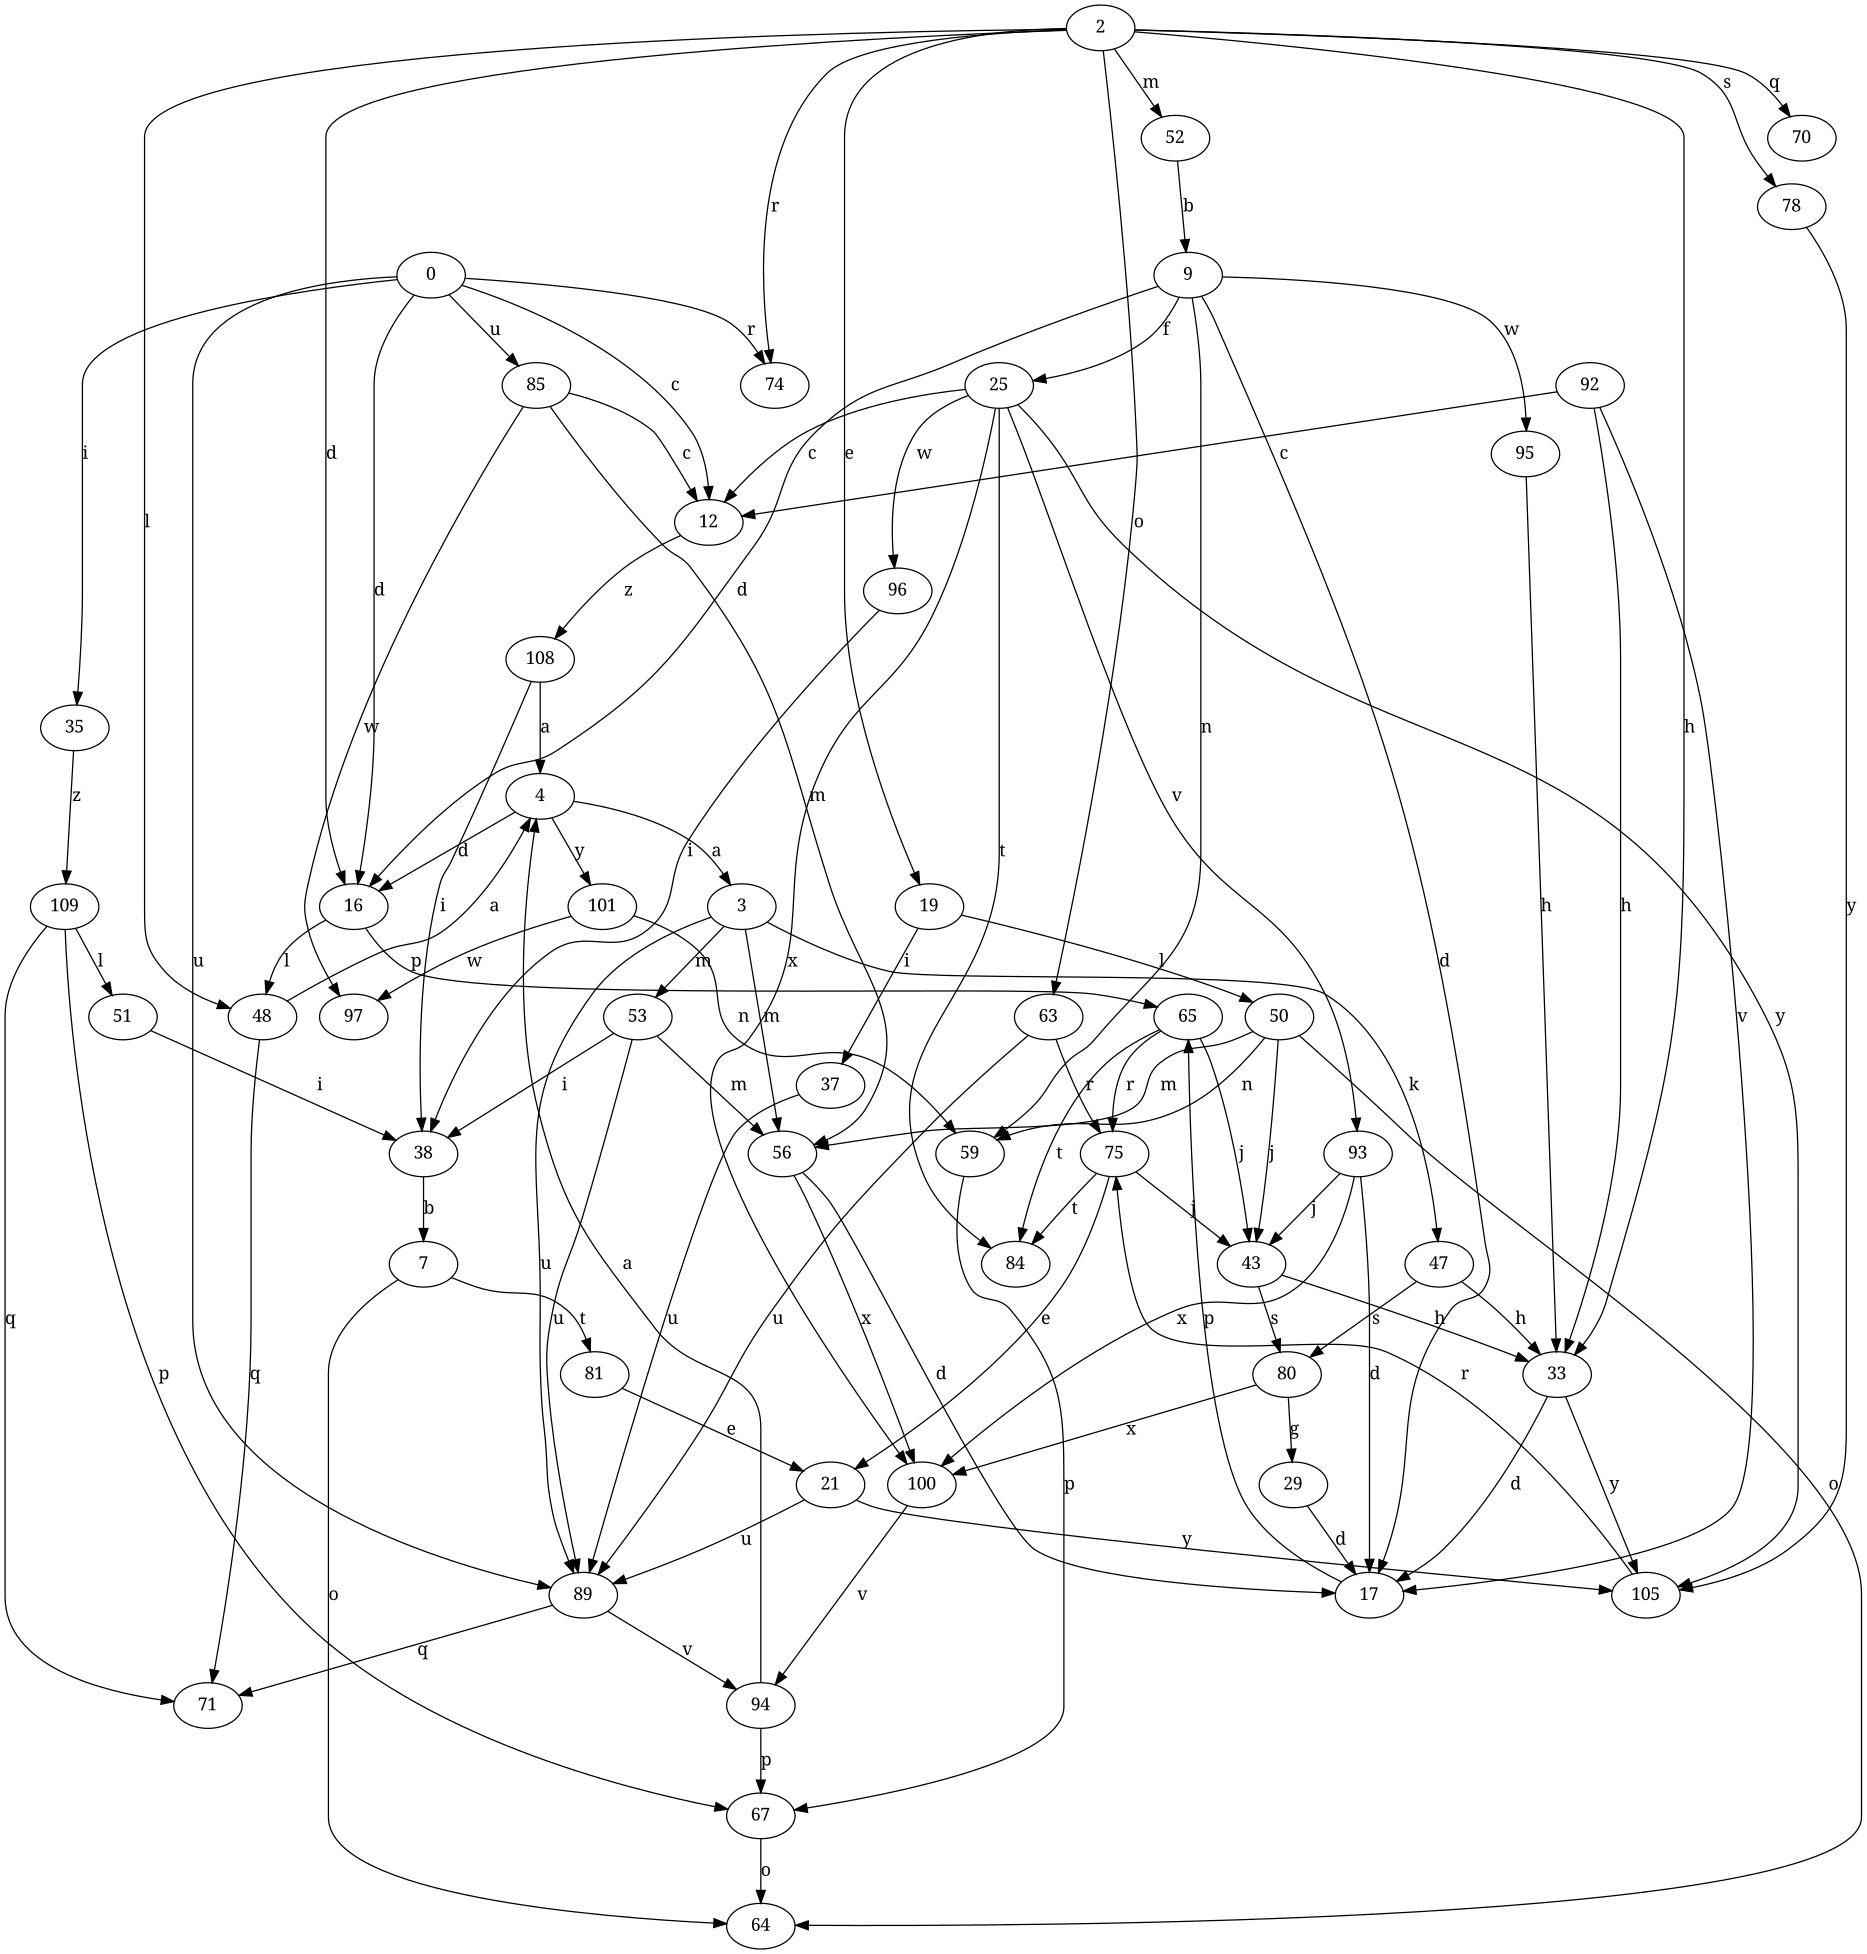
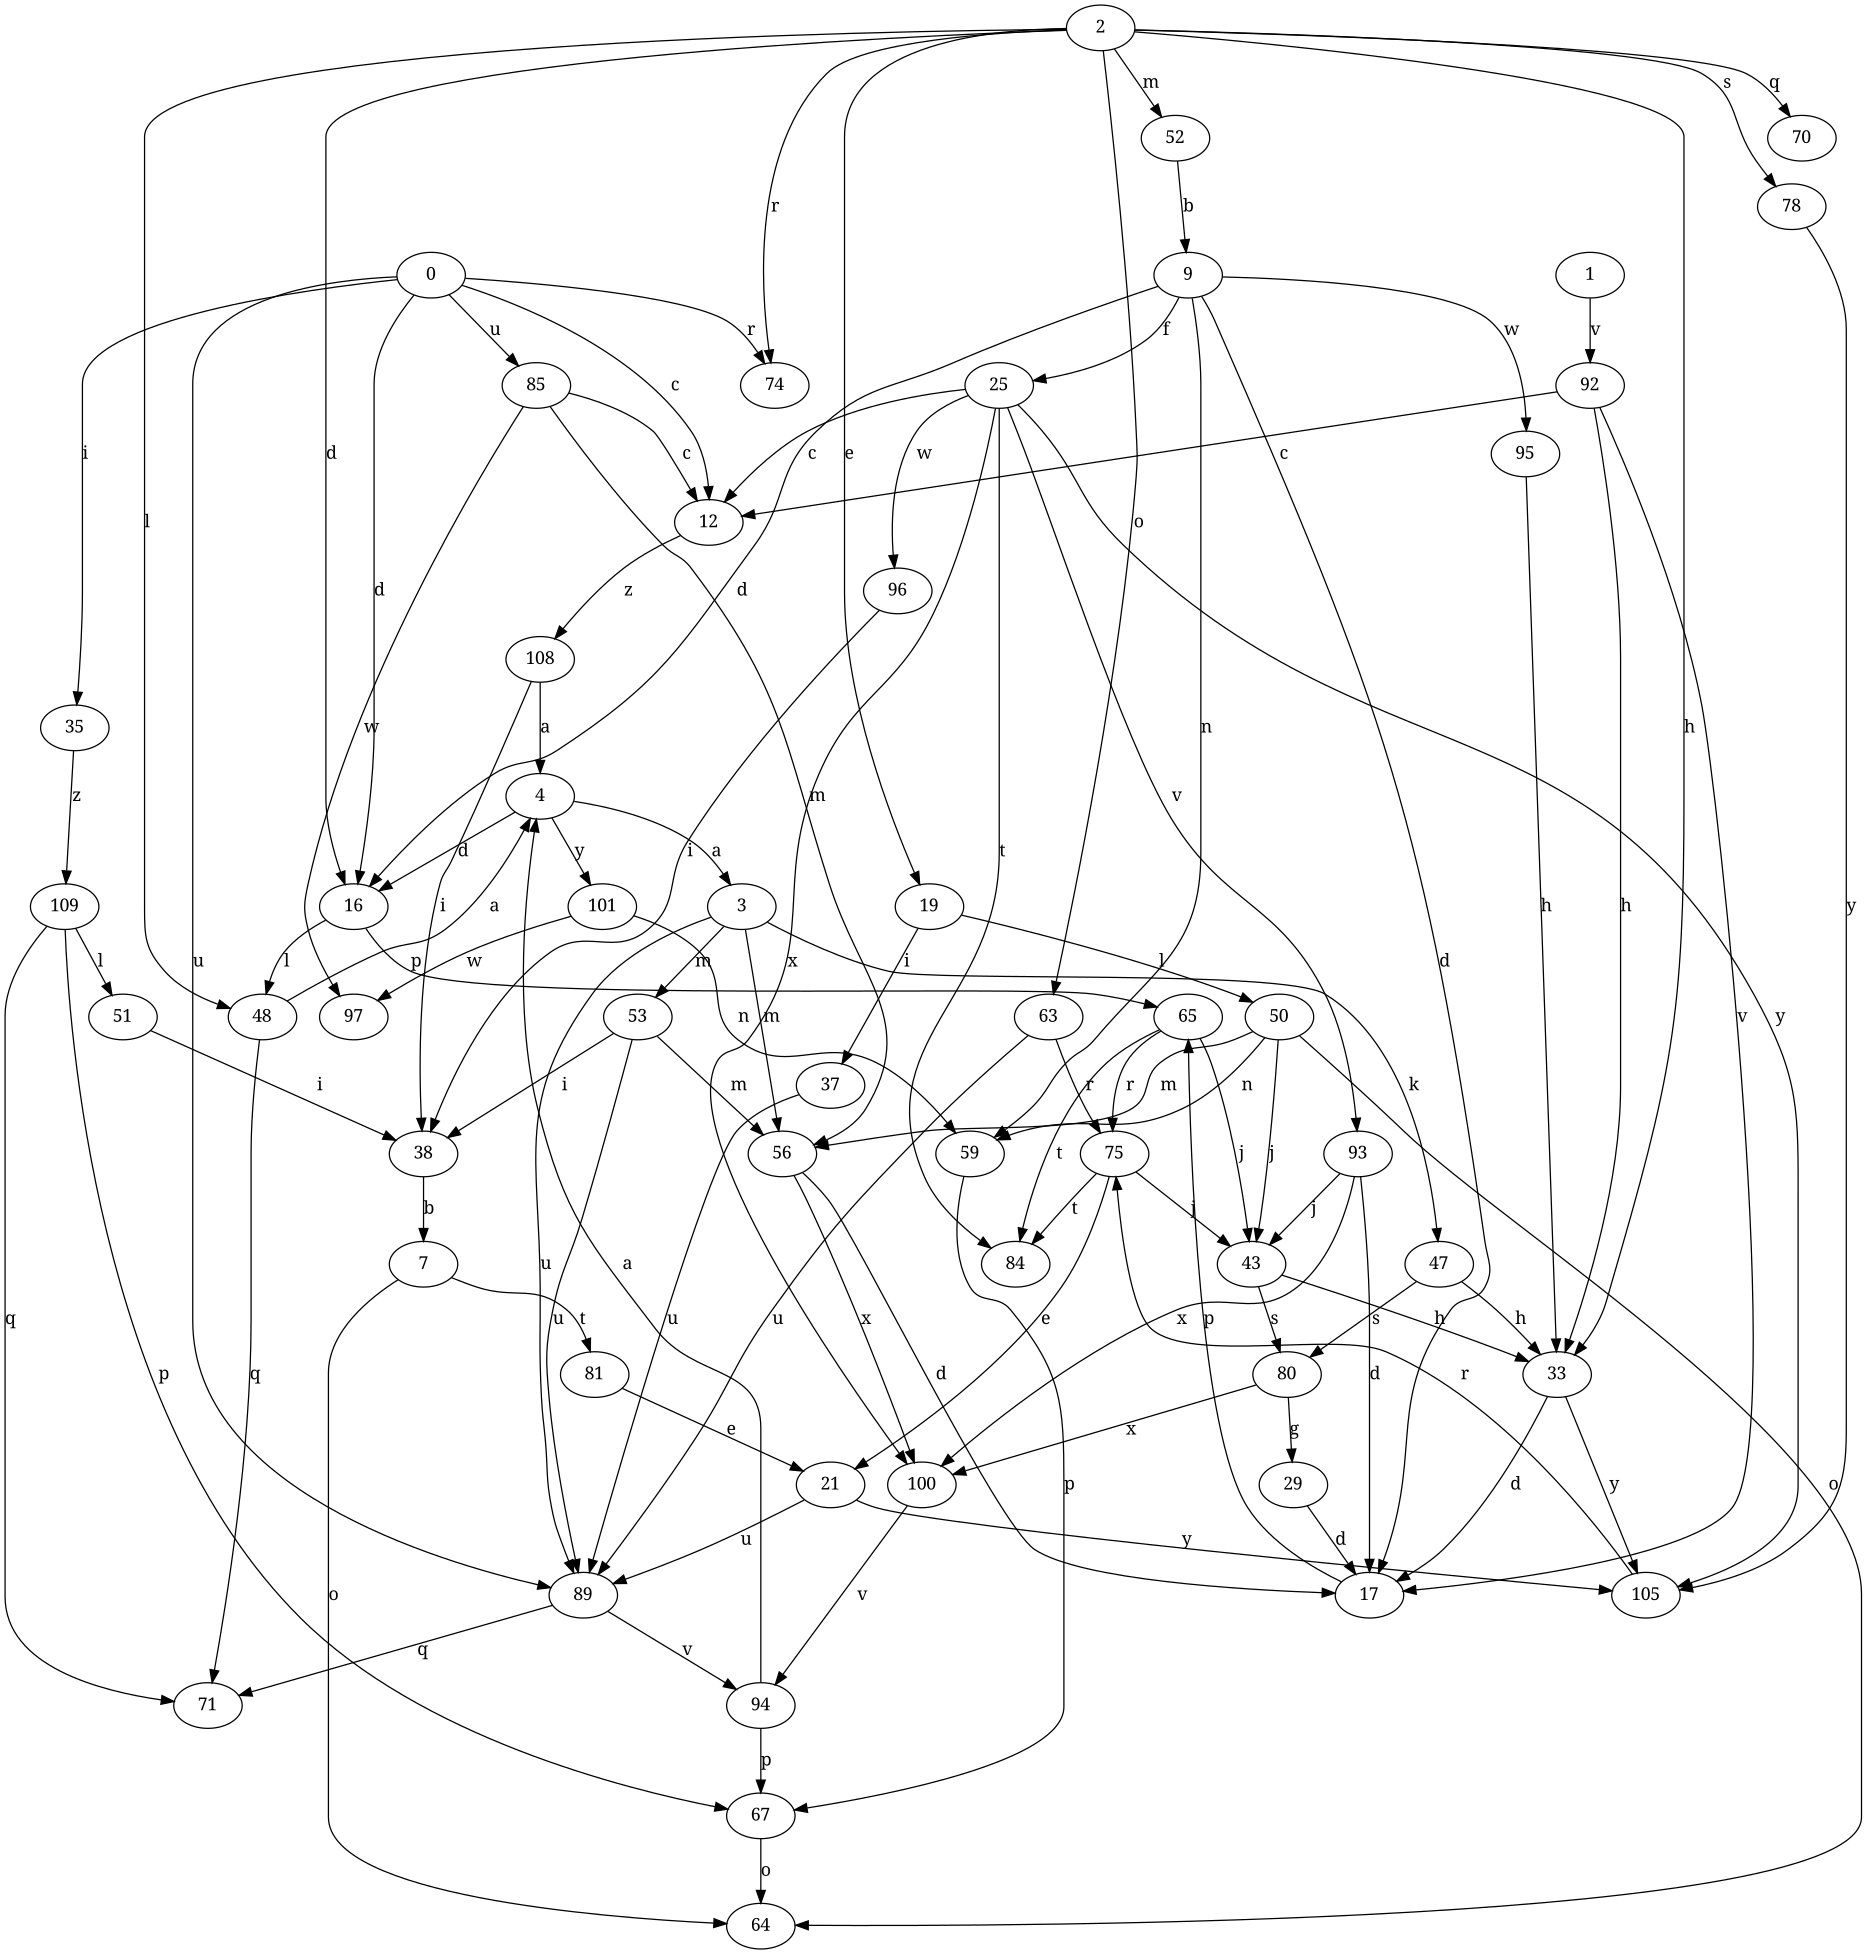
none -> (1590, 275)
